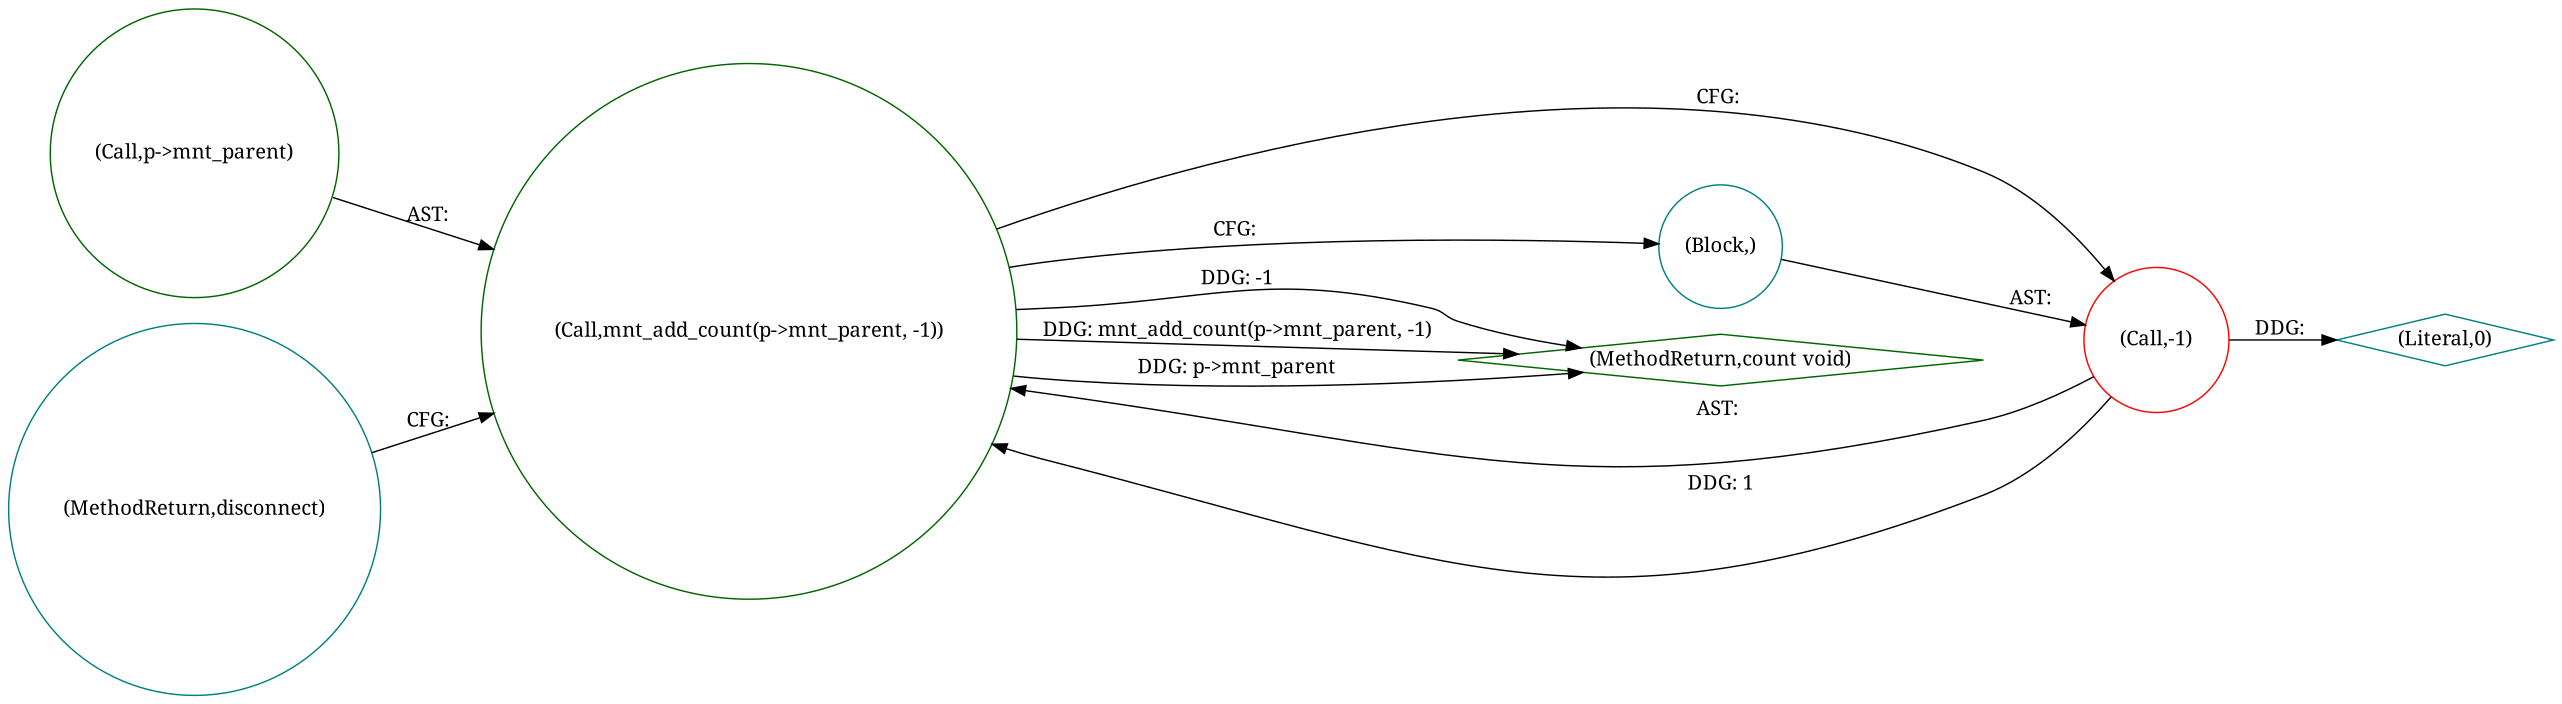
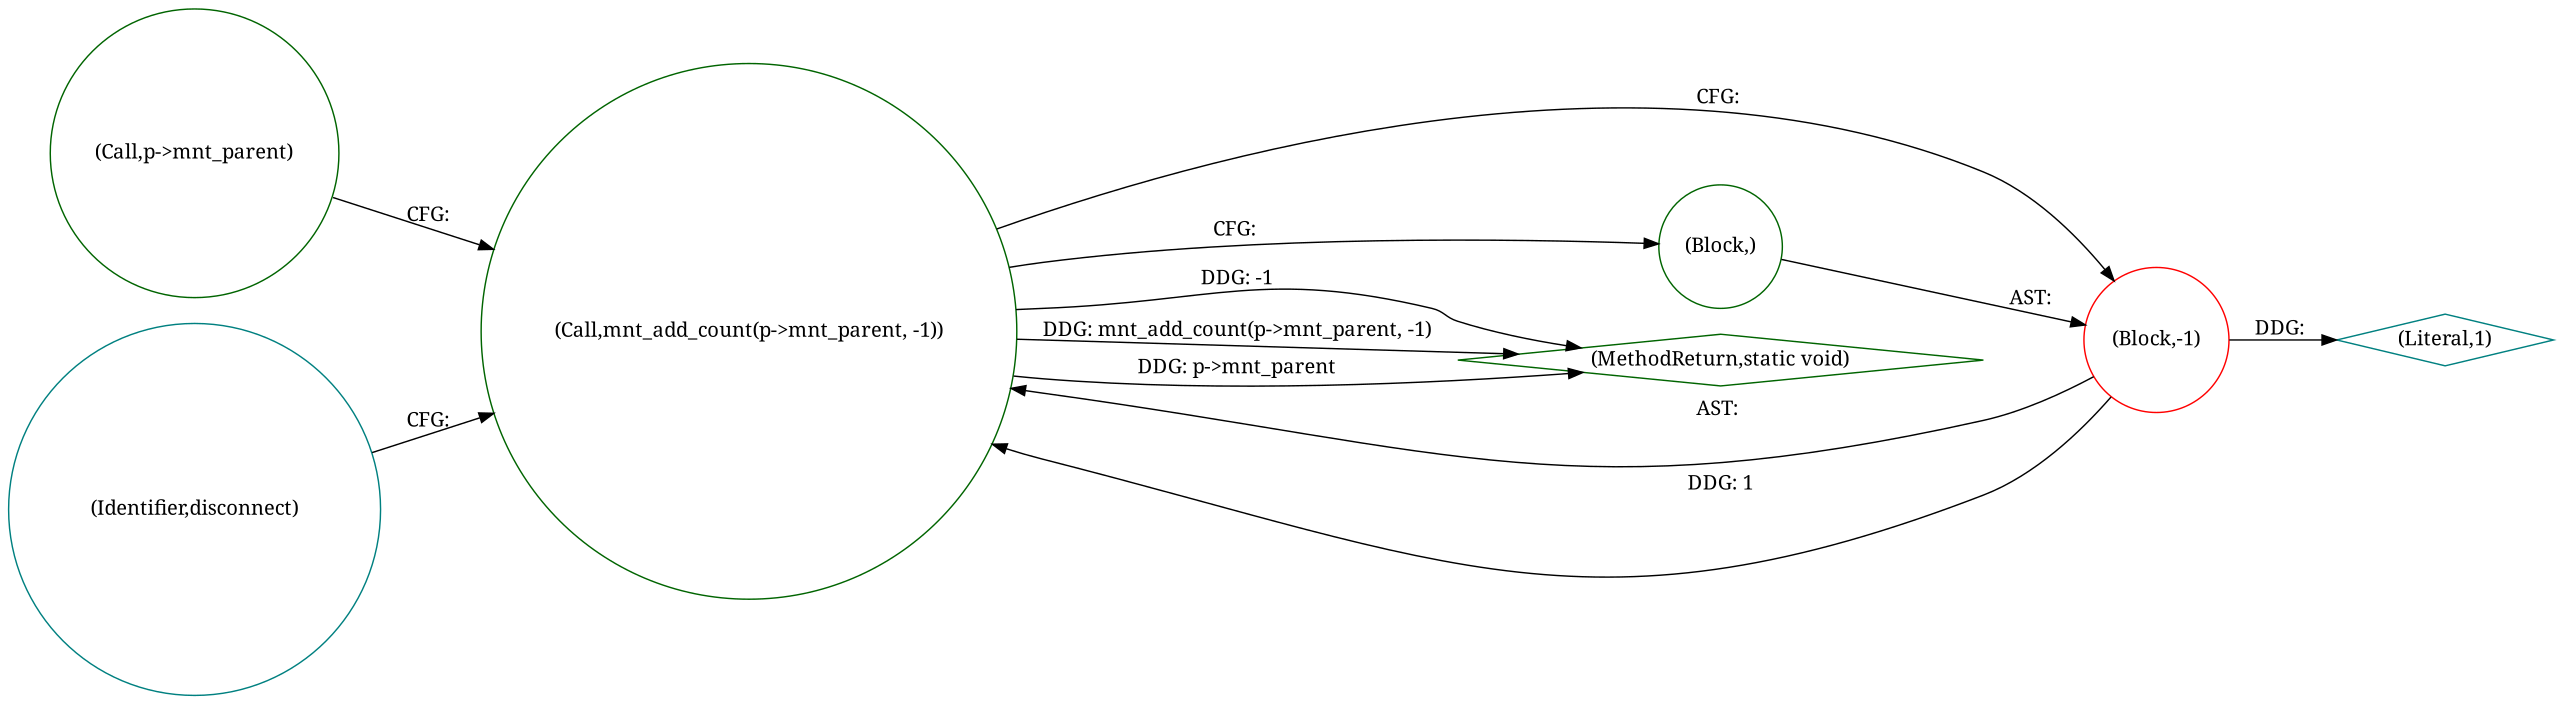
(431, 216) -> (431, 216)
(1721, 247) -> (1721, 247)
(2156, 340) -> (2156, 340)
(2445, 340) -> (2445, 340)
(1721, 360) -> (1721, 360)
(195, 509) -> (195, 509)
